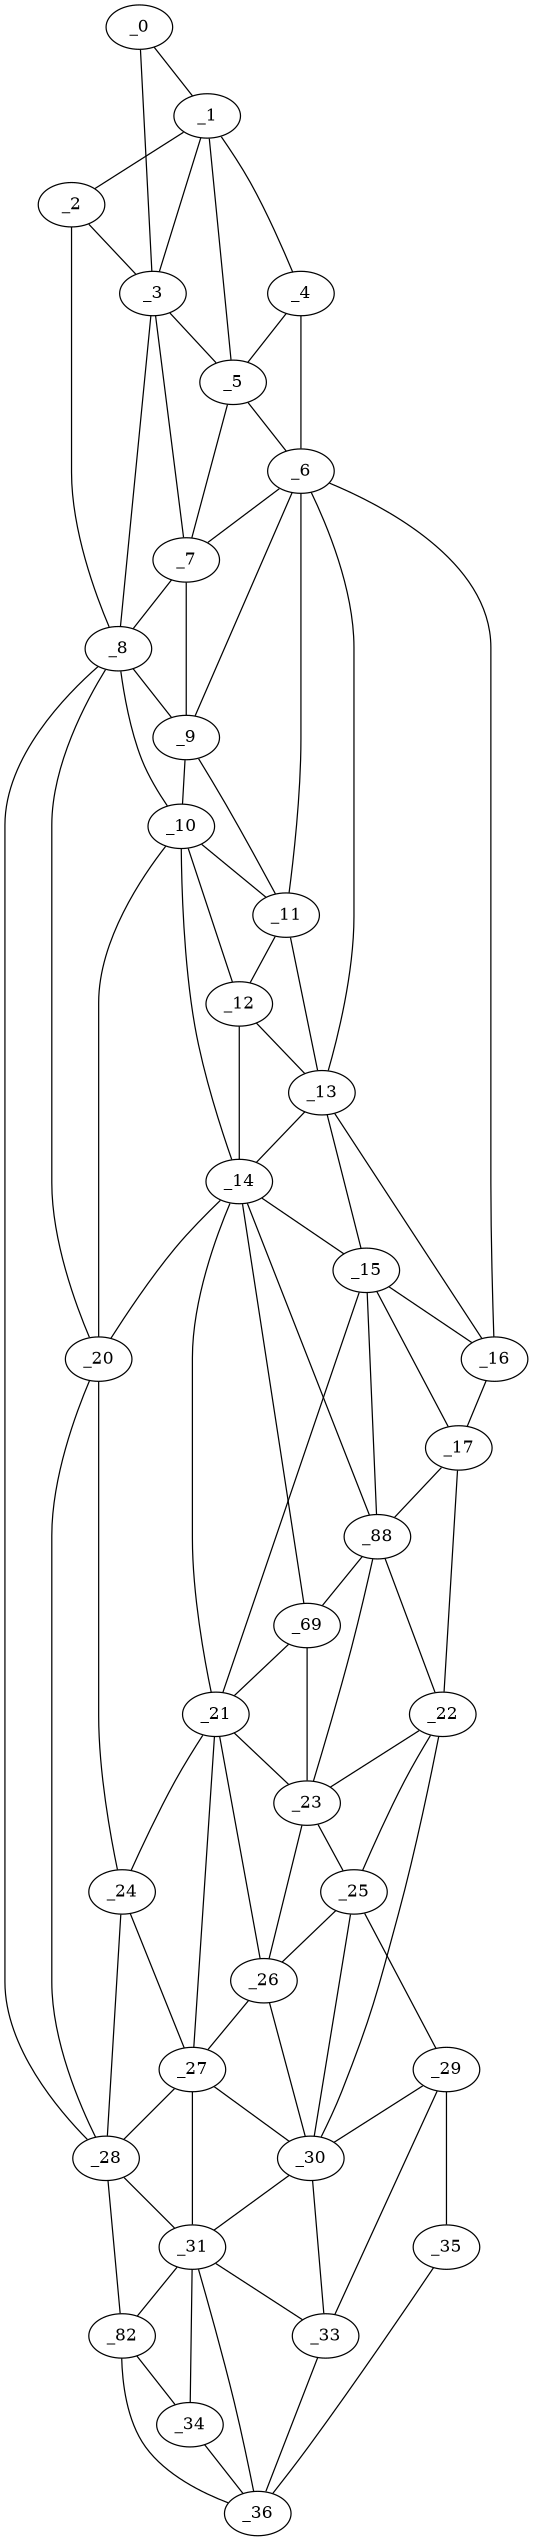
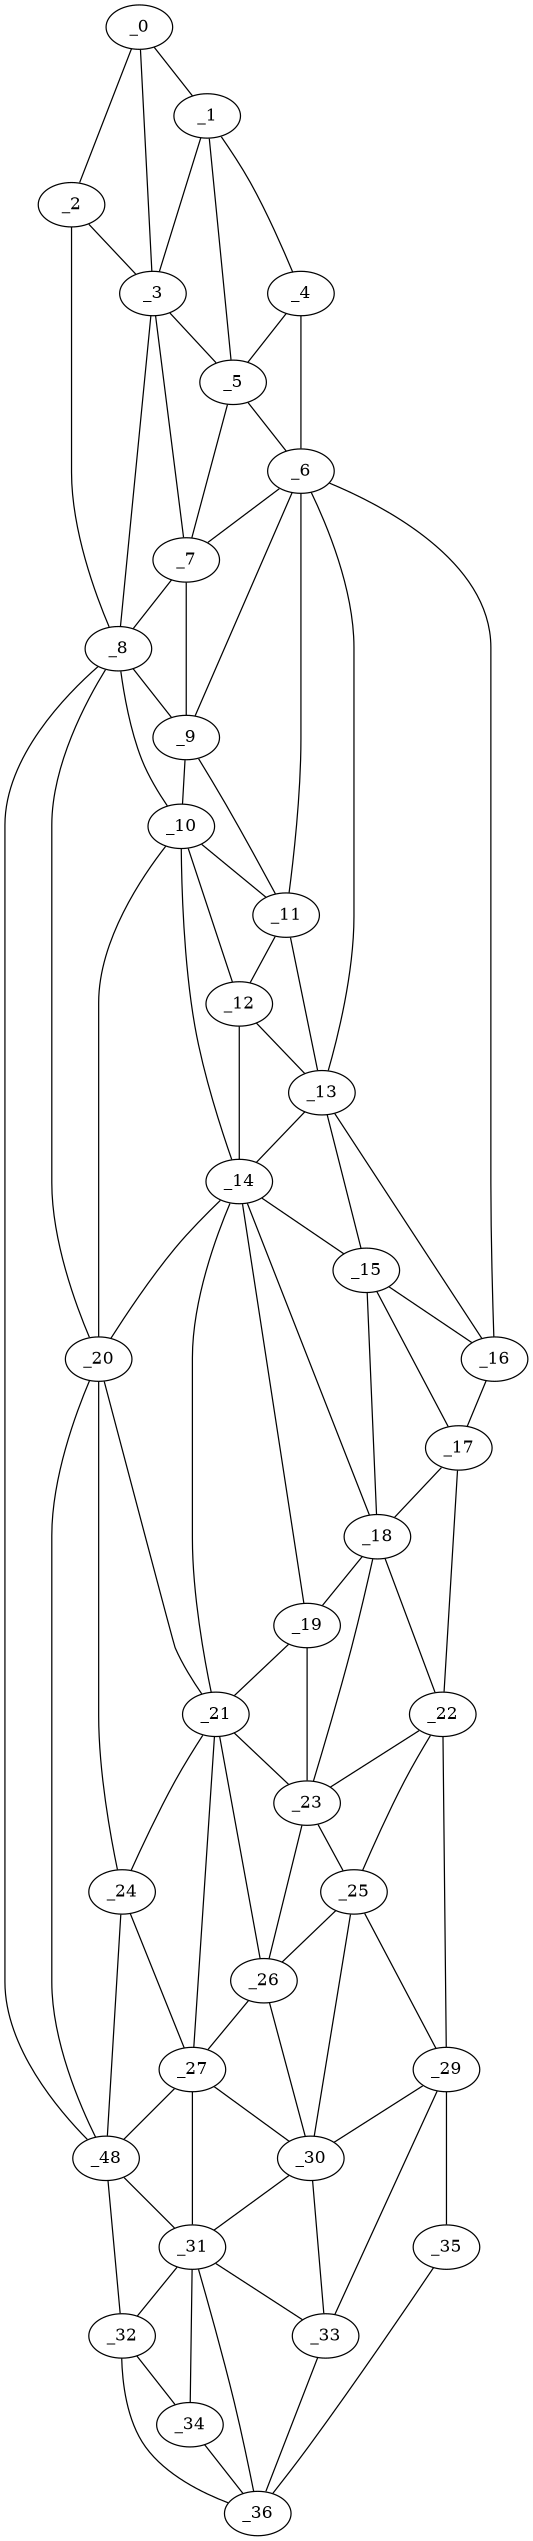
(137, 162) -> (106, 116)
(294, 1482) -> (146, 1540)
(377, 1537) -> (377, 1537)
(307, 1626) -> (307, 1626)
(391, 1940) -> (445, 1892)
(106, 2158) -> (106, 2158)
(122, 2336) -> (122, 2336)
